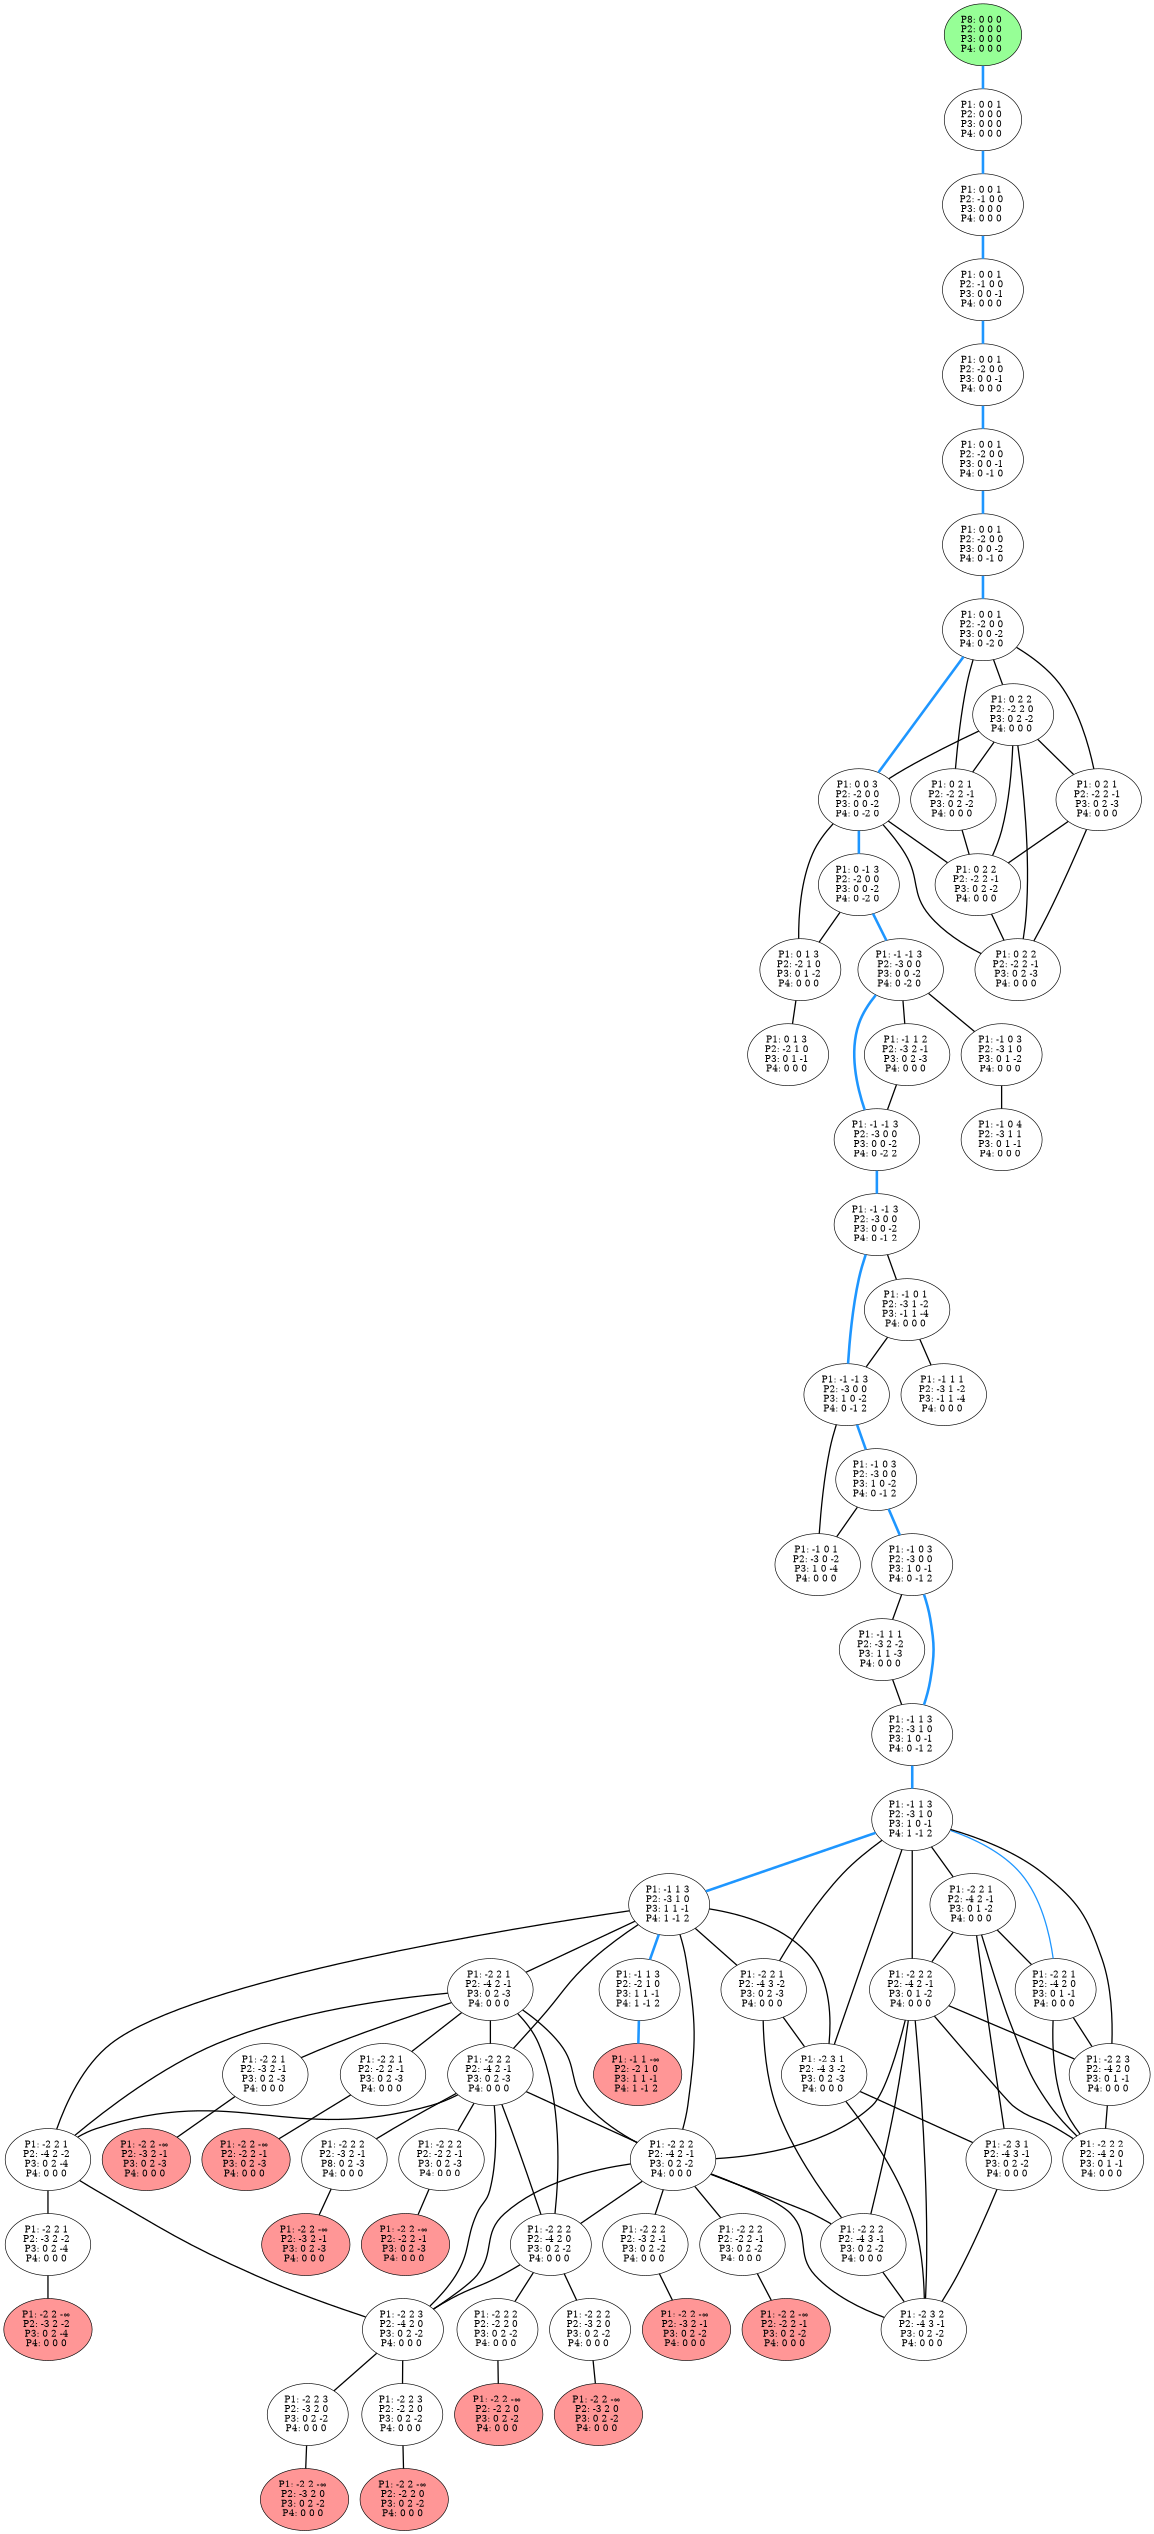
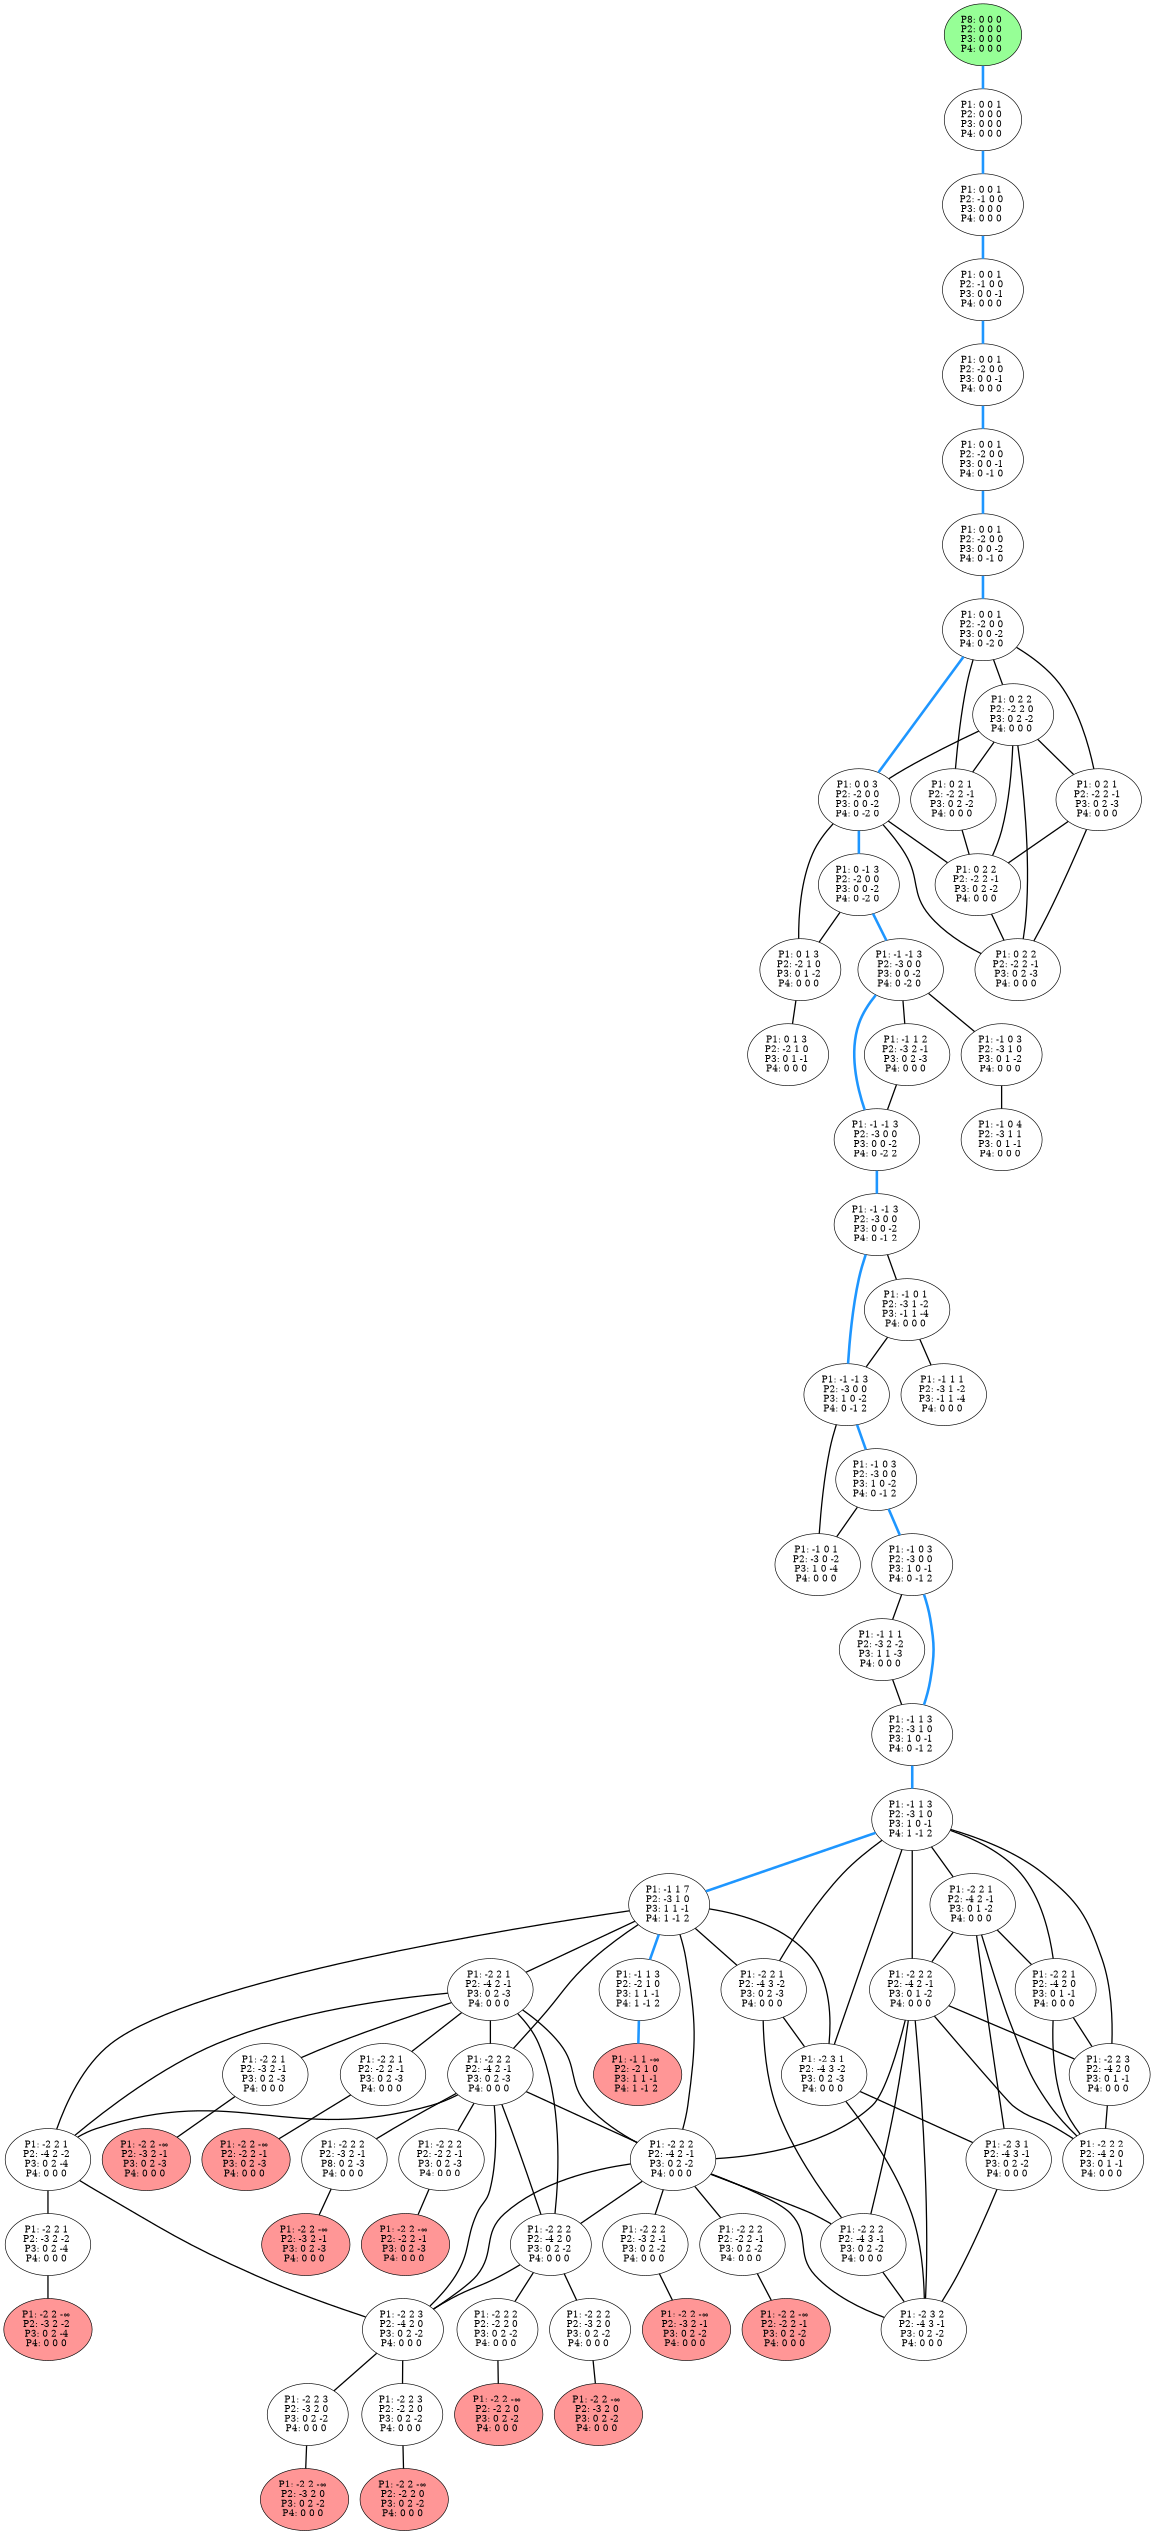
(1023, 1877) -> (1023, 1877)
(669, 1905) -> (669, 1905)
